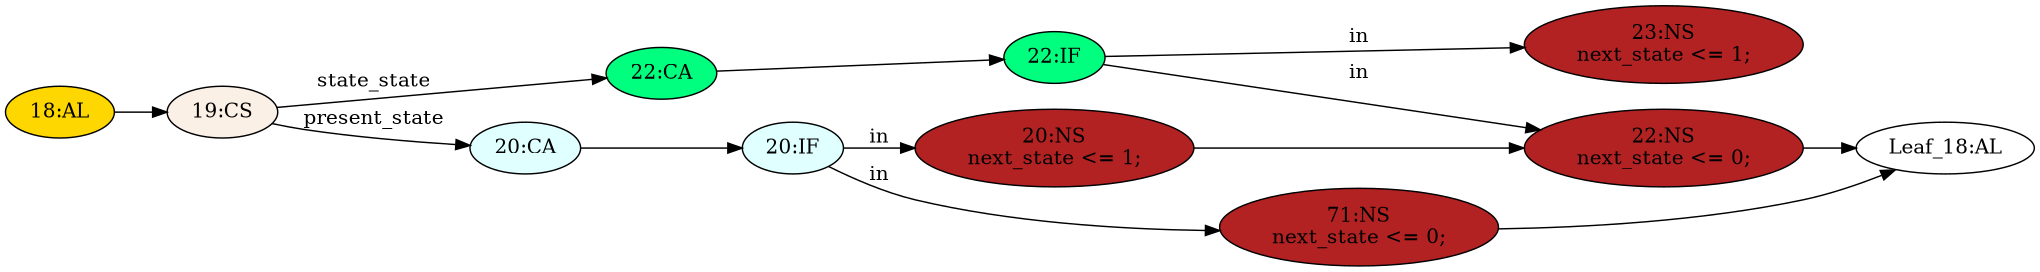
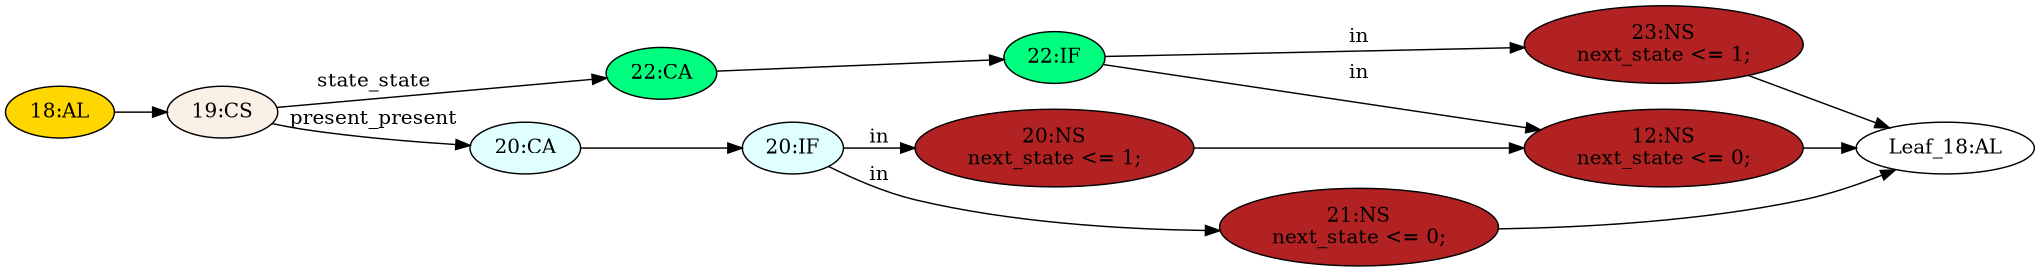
none -> (1812, 99)
(374, 119) -> (374, 119)
(1664, 148) -> (1664, 148)
(1359, 227) -> (1359, 227)
